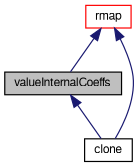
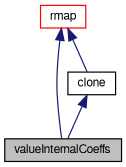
(89, 122) -> (75, 122)
